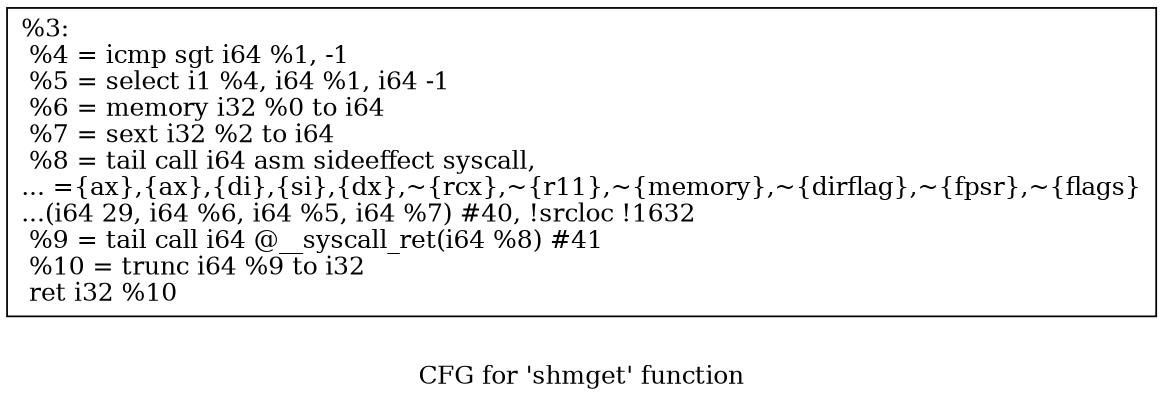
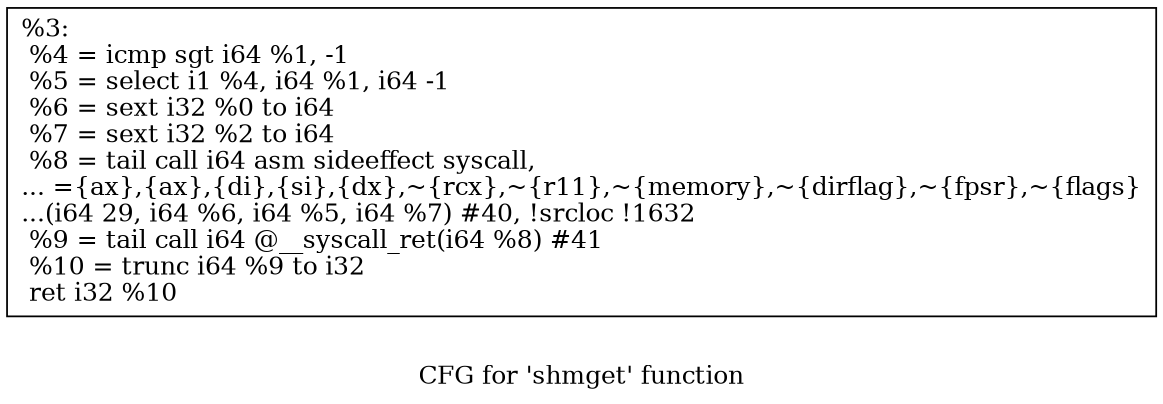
(204, 108) -> (178, 108)
